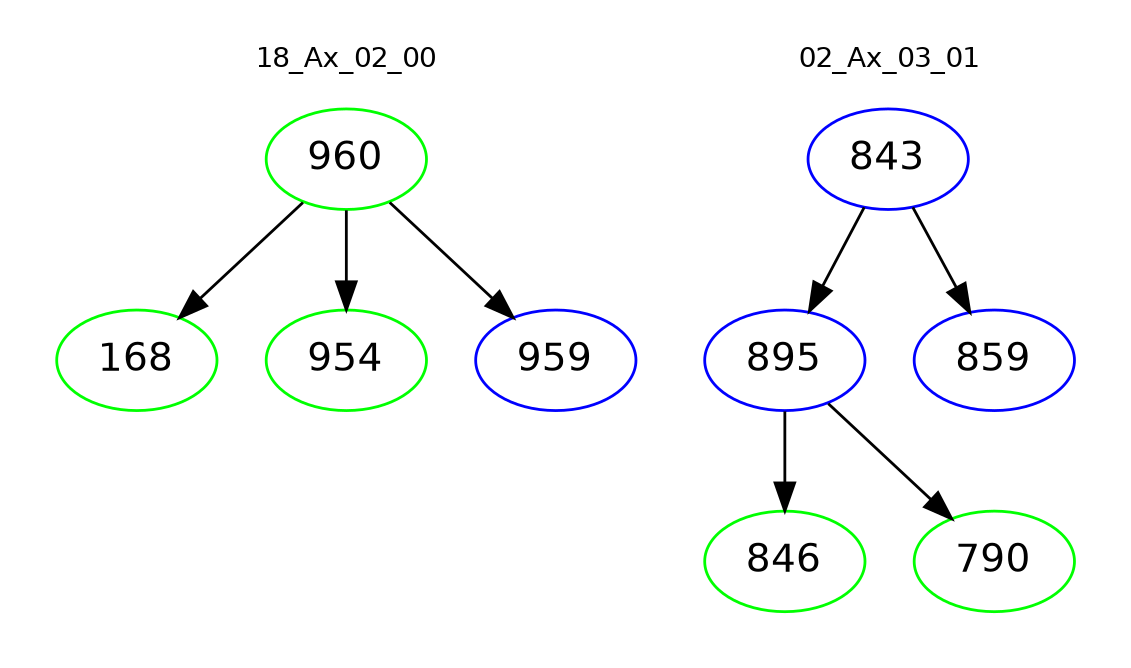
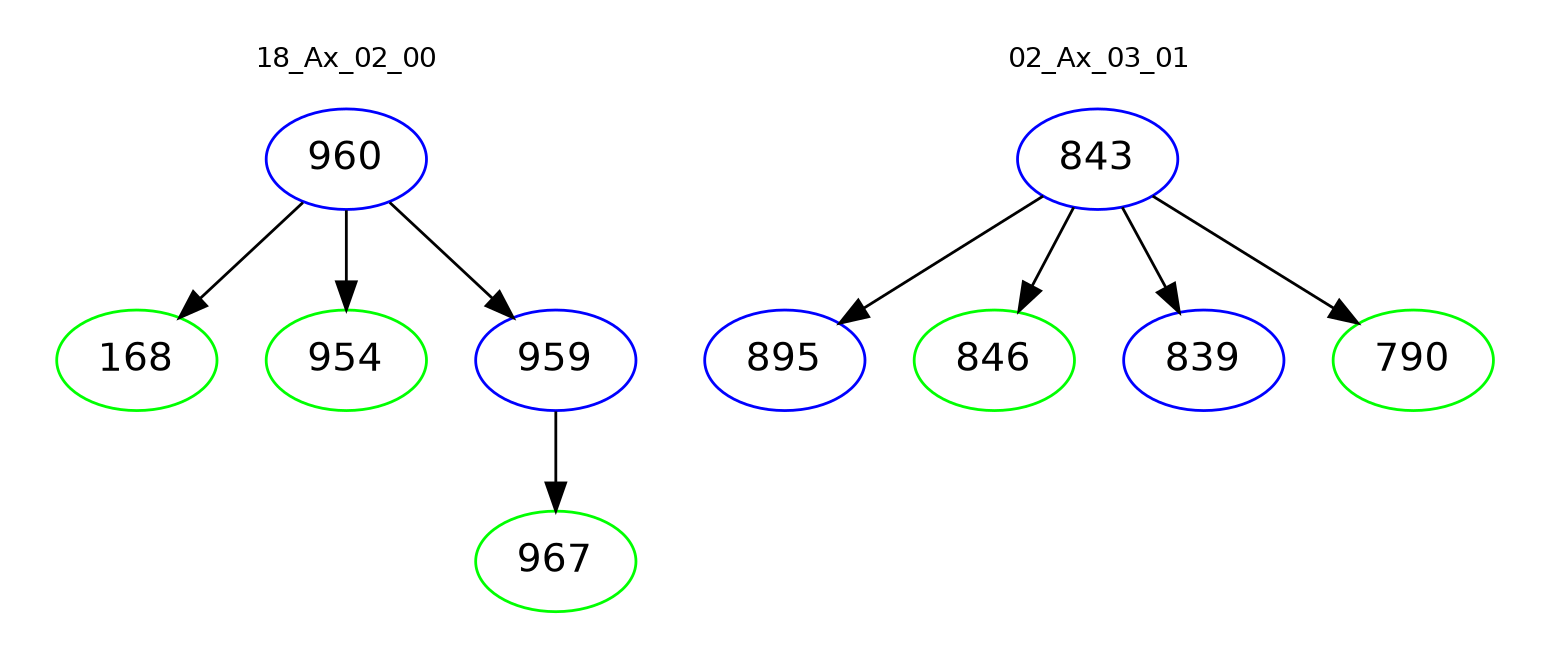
(346, 159) -> (346, 159)
(994, 360) -> (1204, 360)
(785, 447) -> (1053, 247)
(880, 452) -> (1243, 252)
none -> (556, 561)
